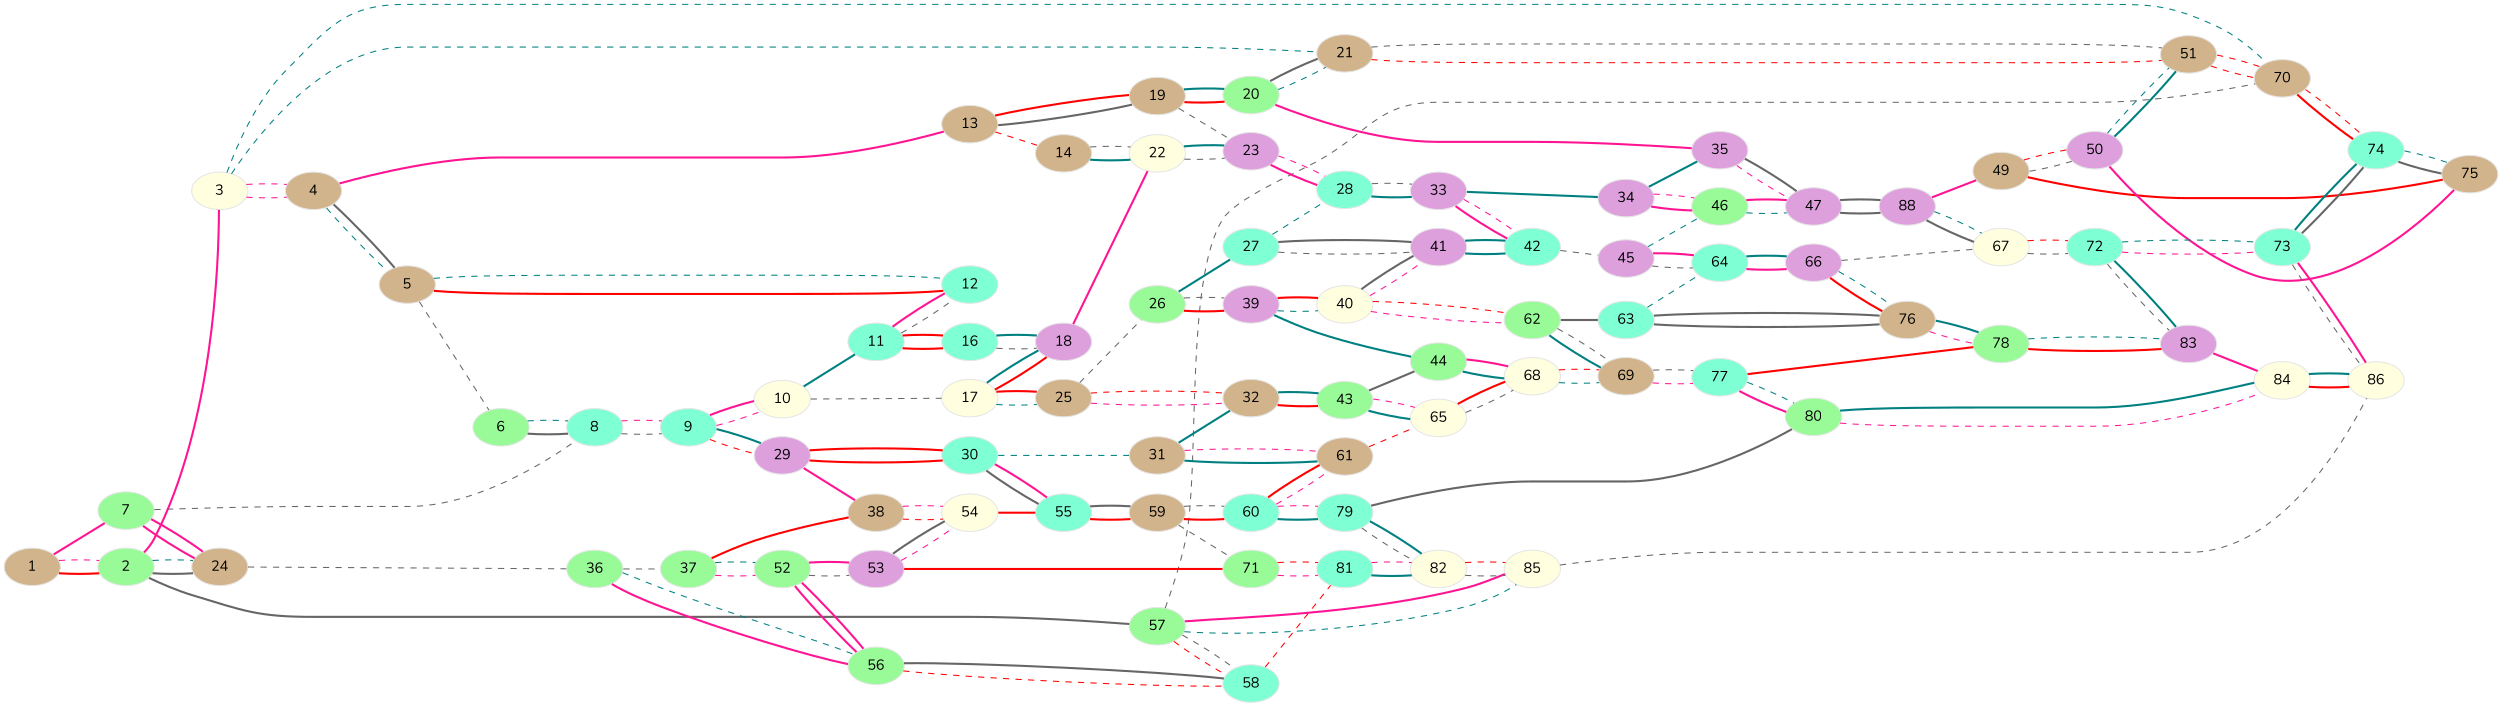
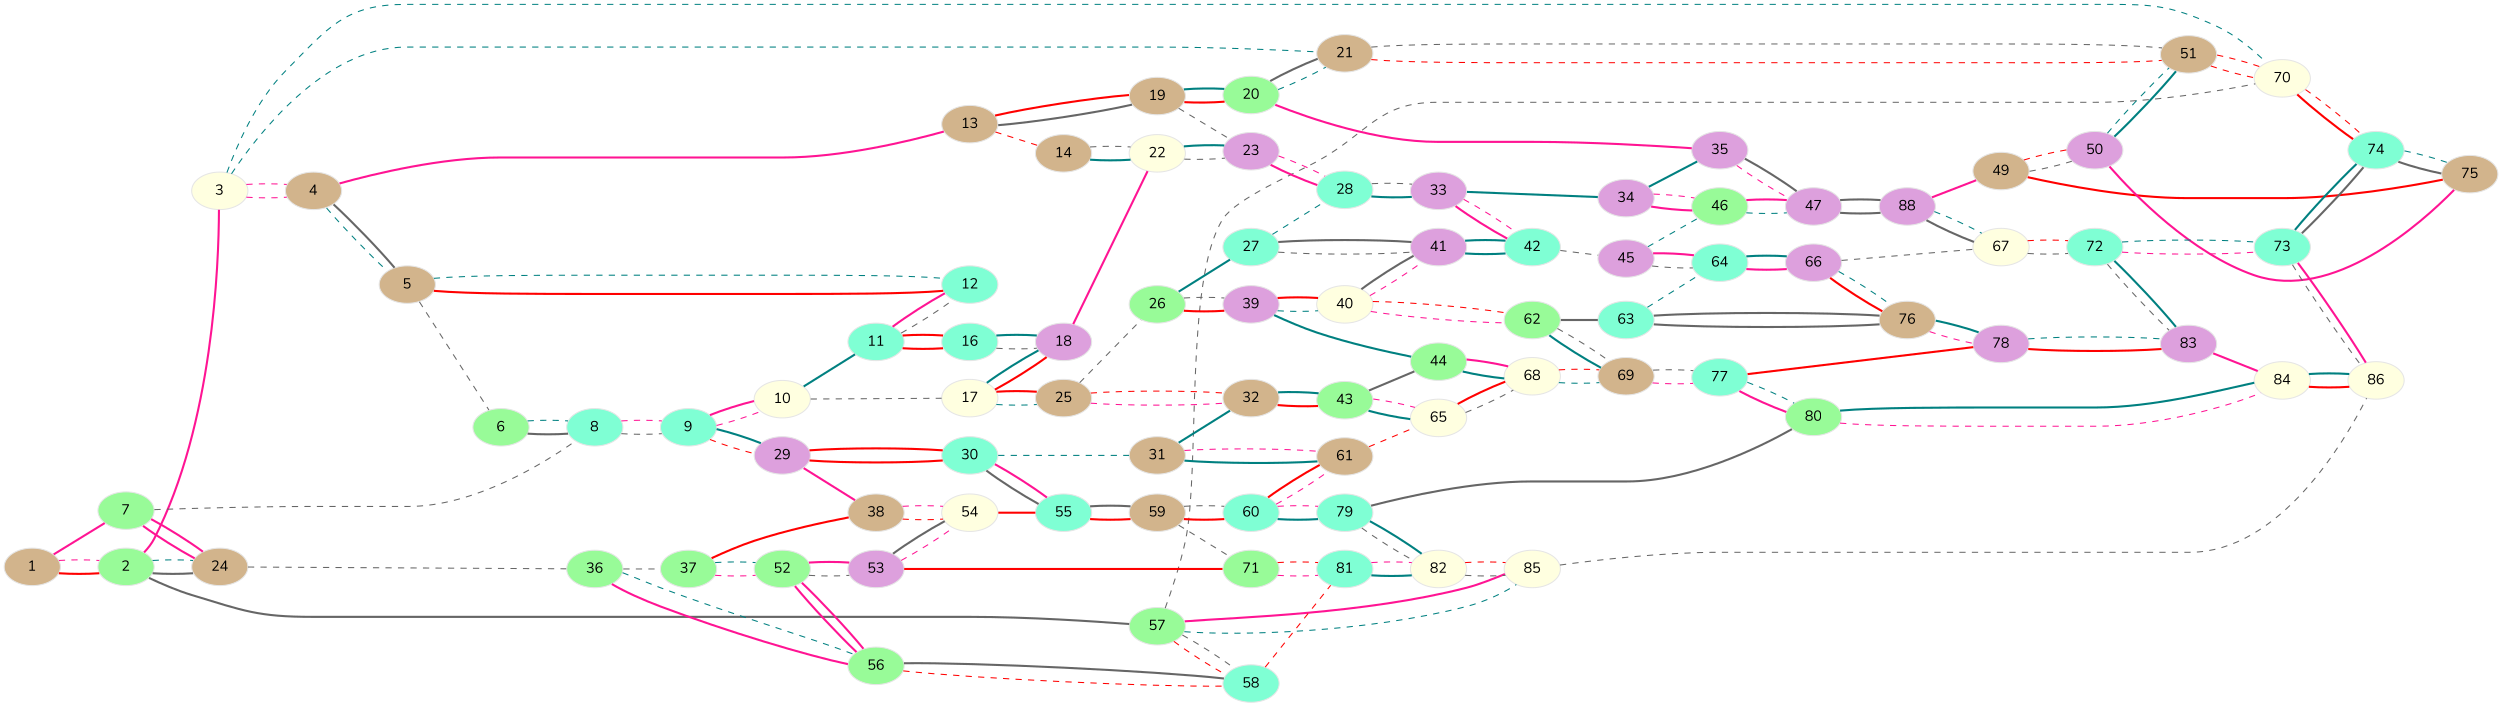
(2282, 78) -> (2282, 78)
(2001, 344) -> (2001, 344)
